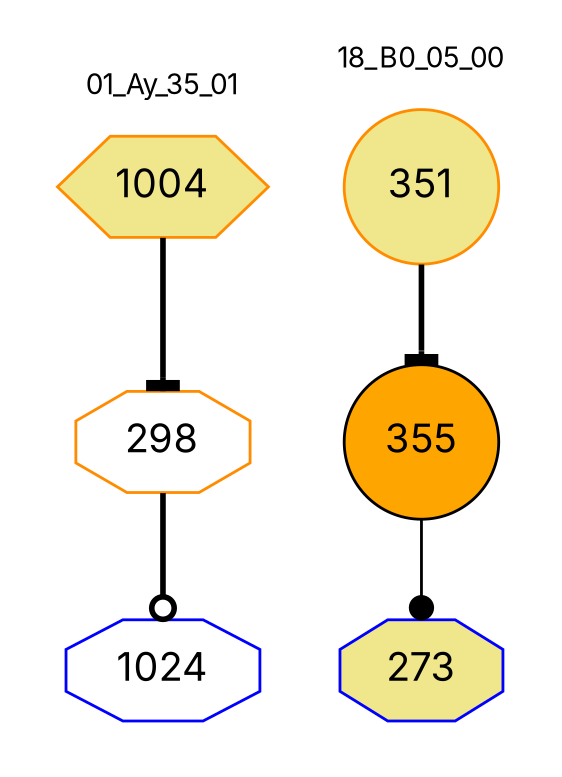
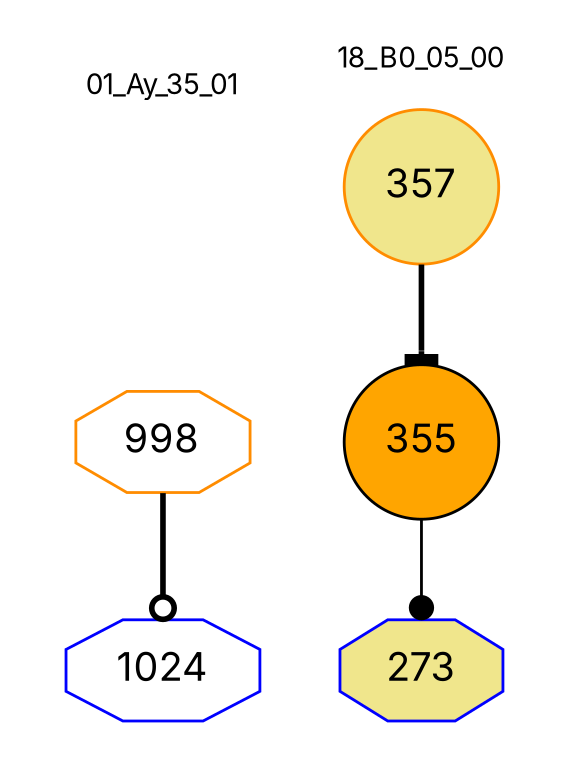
(163, 187) -> none
(421, 187) -> (421, 187)
(163, 442) -> (163, 442)
